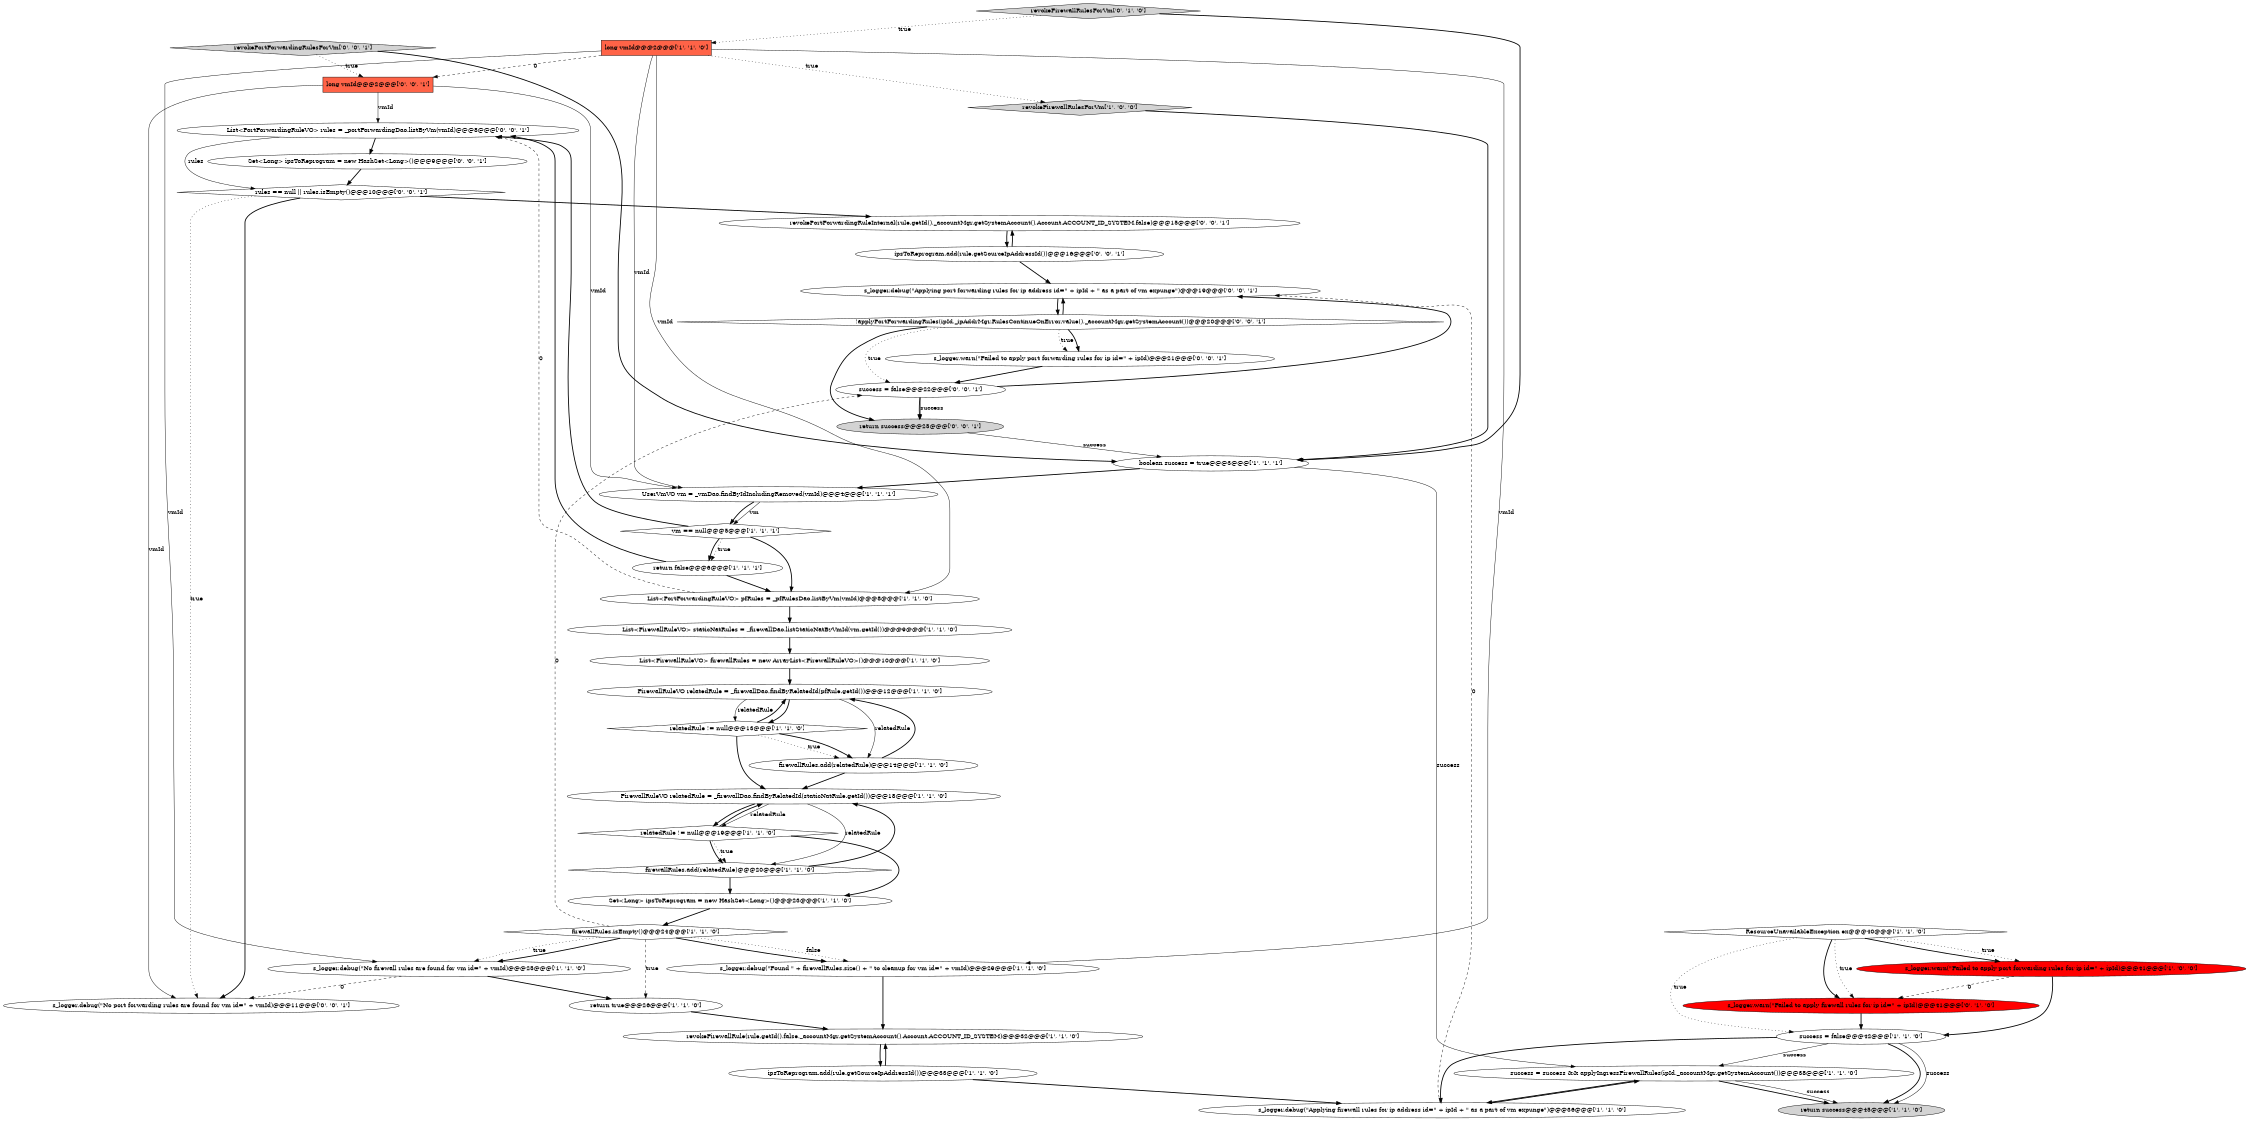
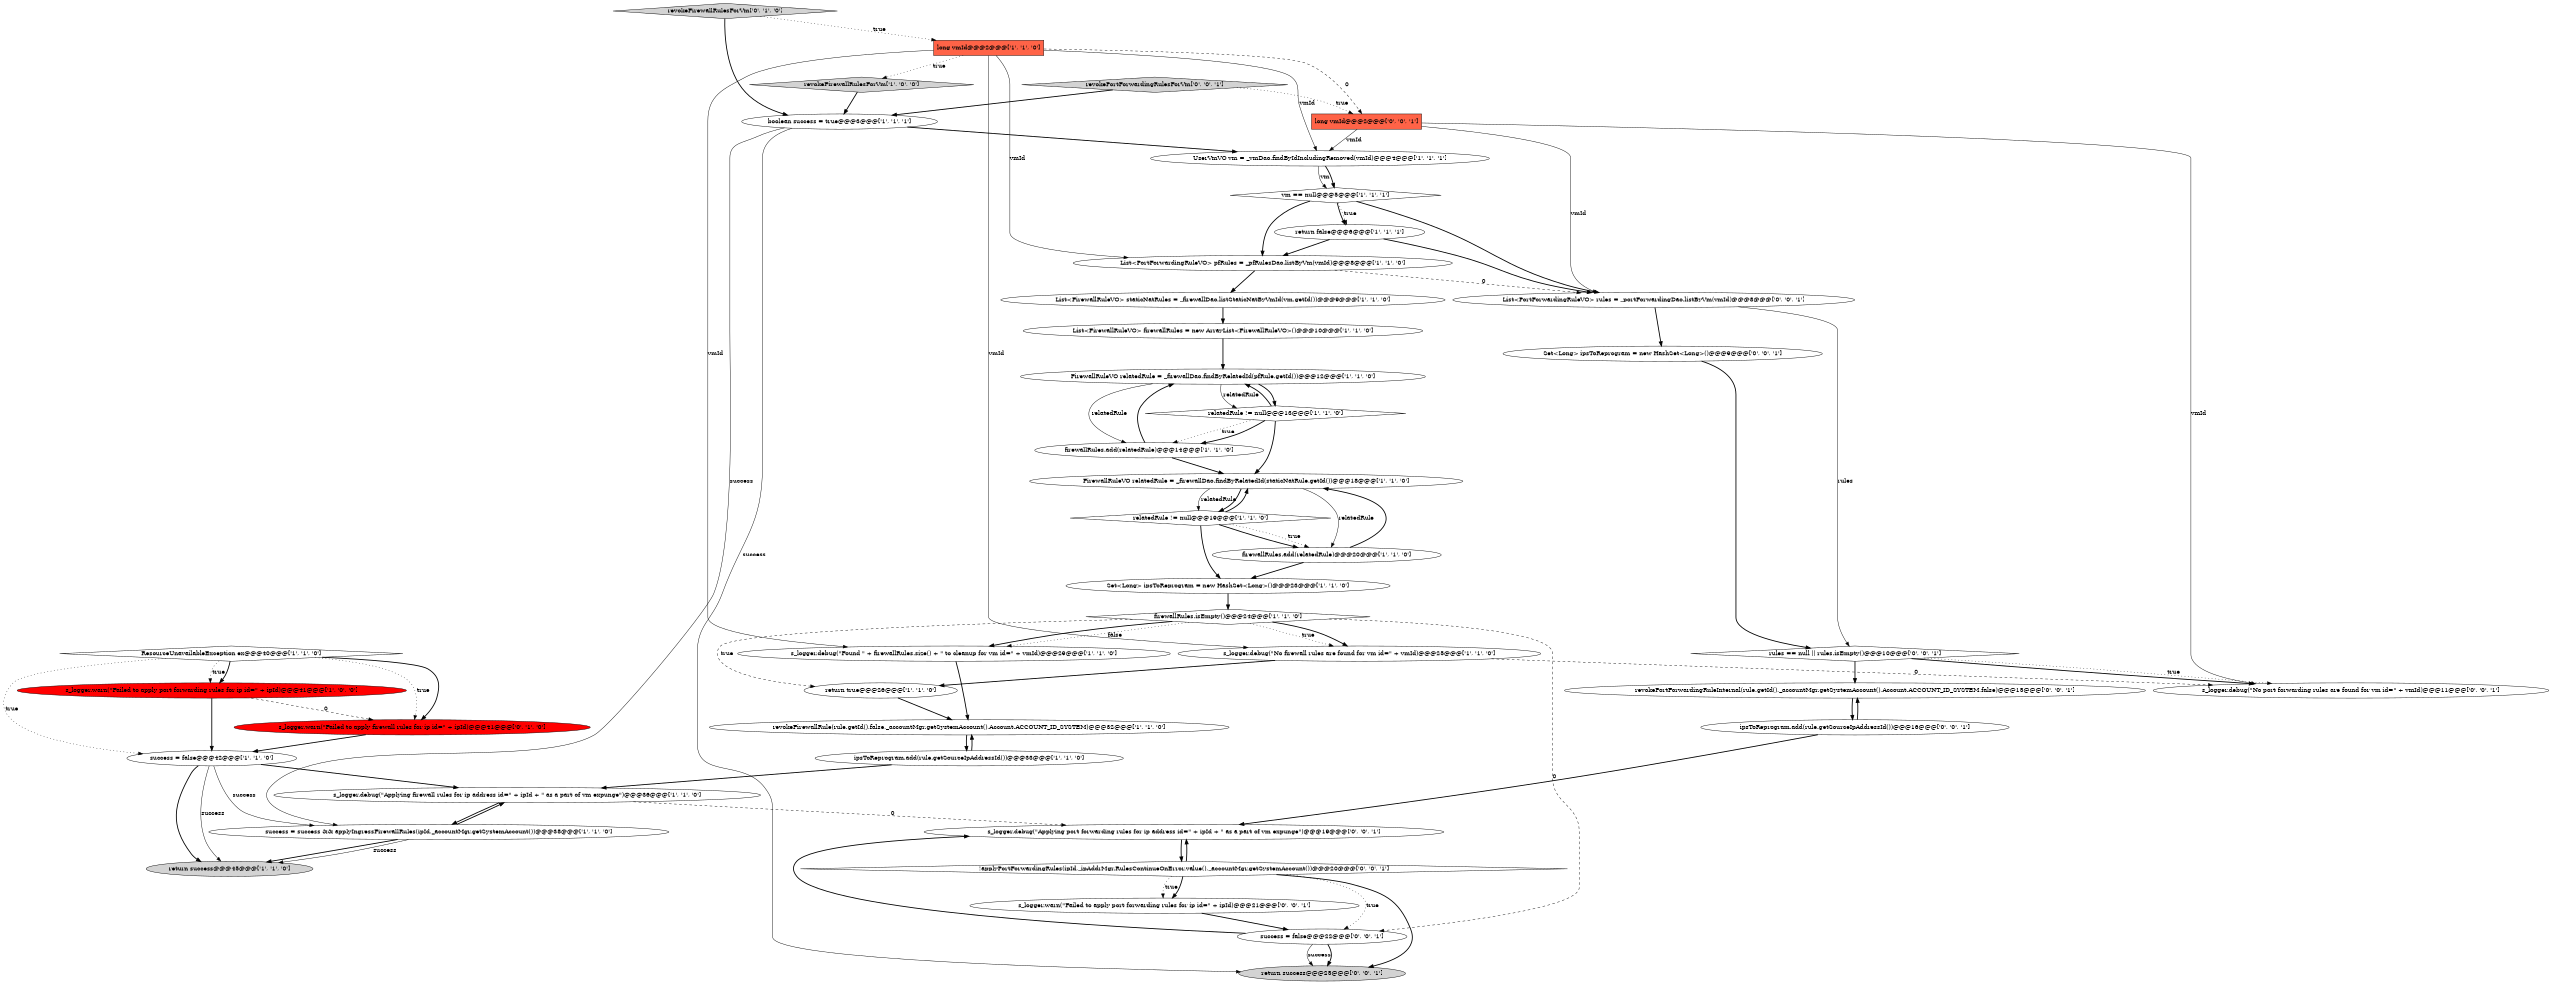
(1062, 445) -> (714, 766)
(730, 870) -> (1327, 555)
